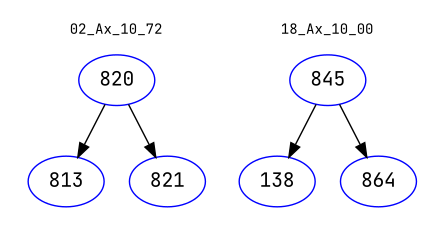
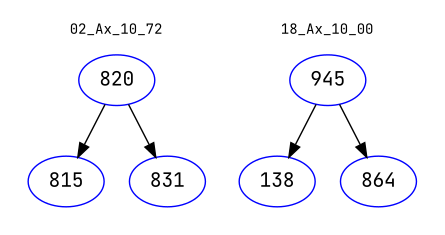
(328, 80) -> (328, 80)
(66, 181) -> (66, 181)
(167, 181) -> (167, 181)
